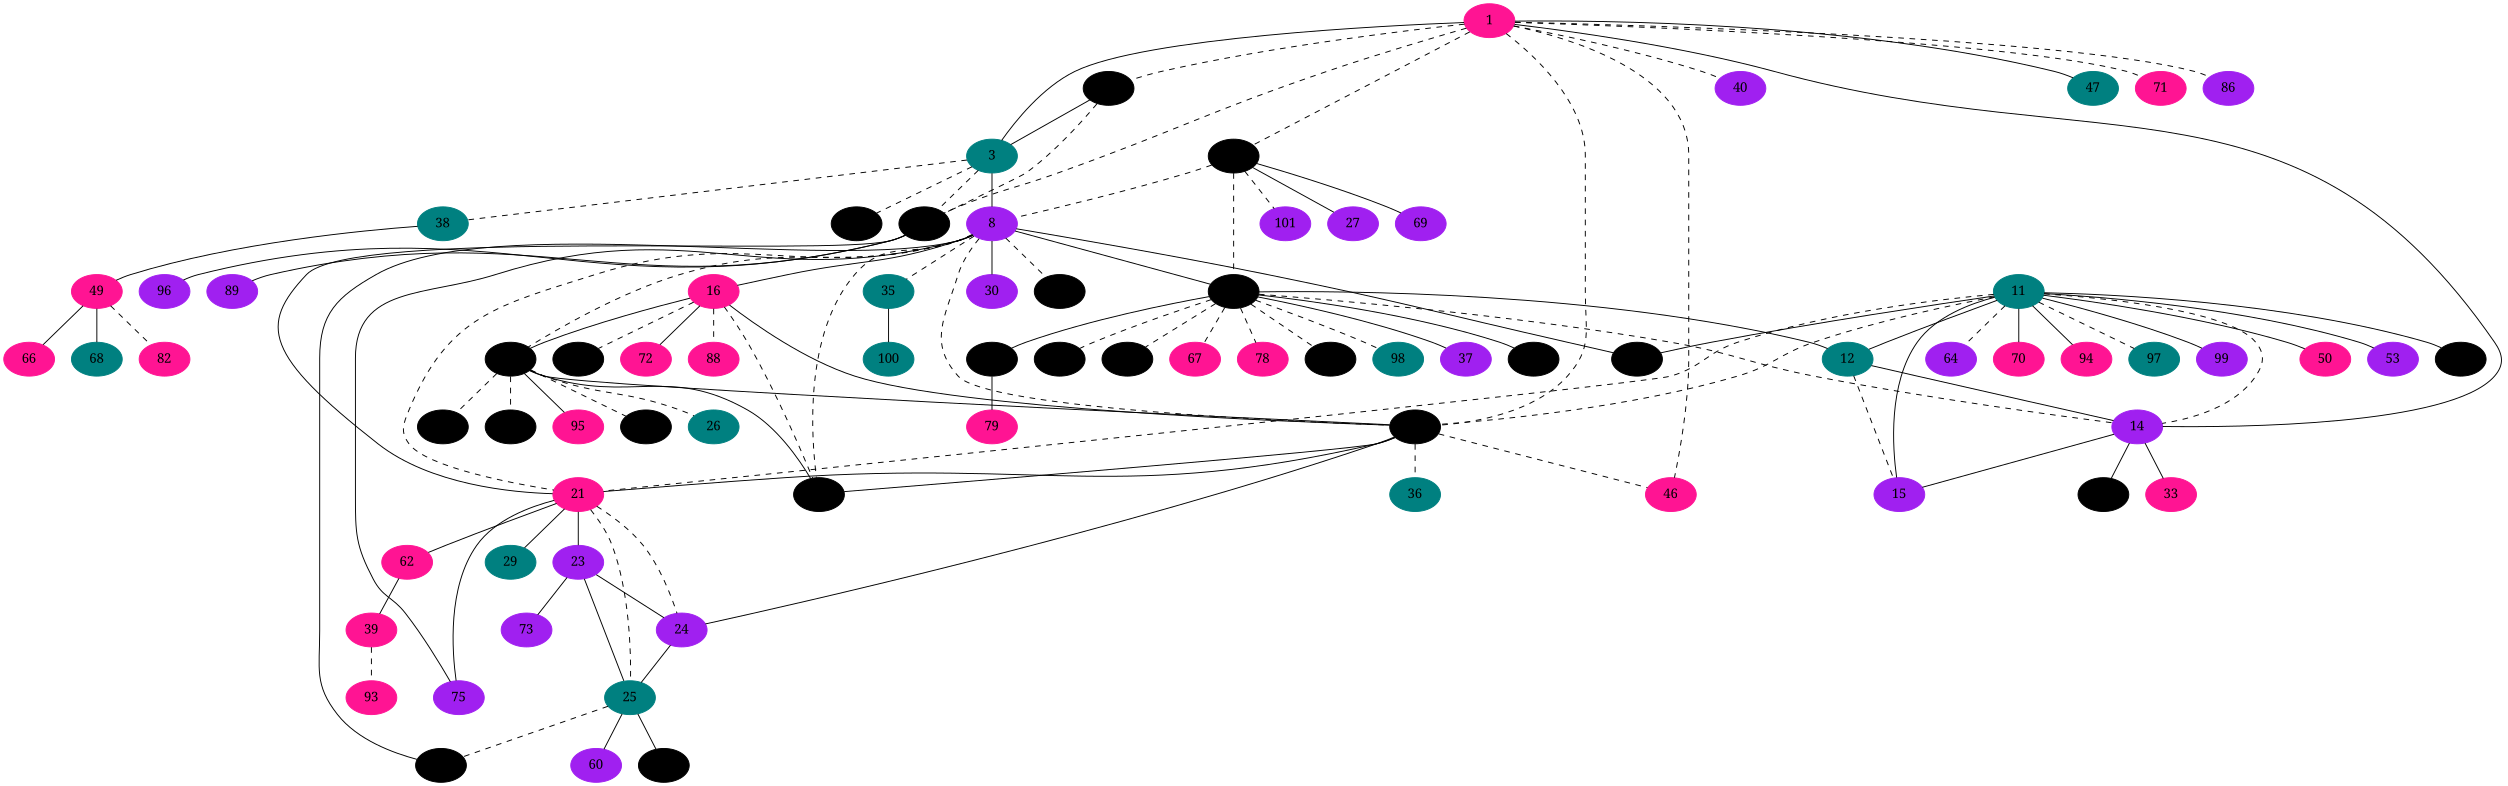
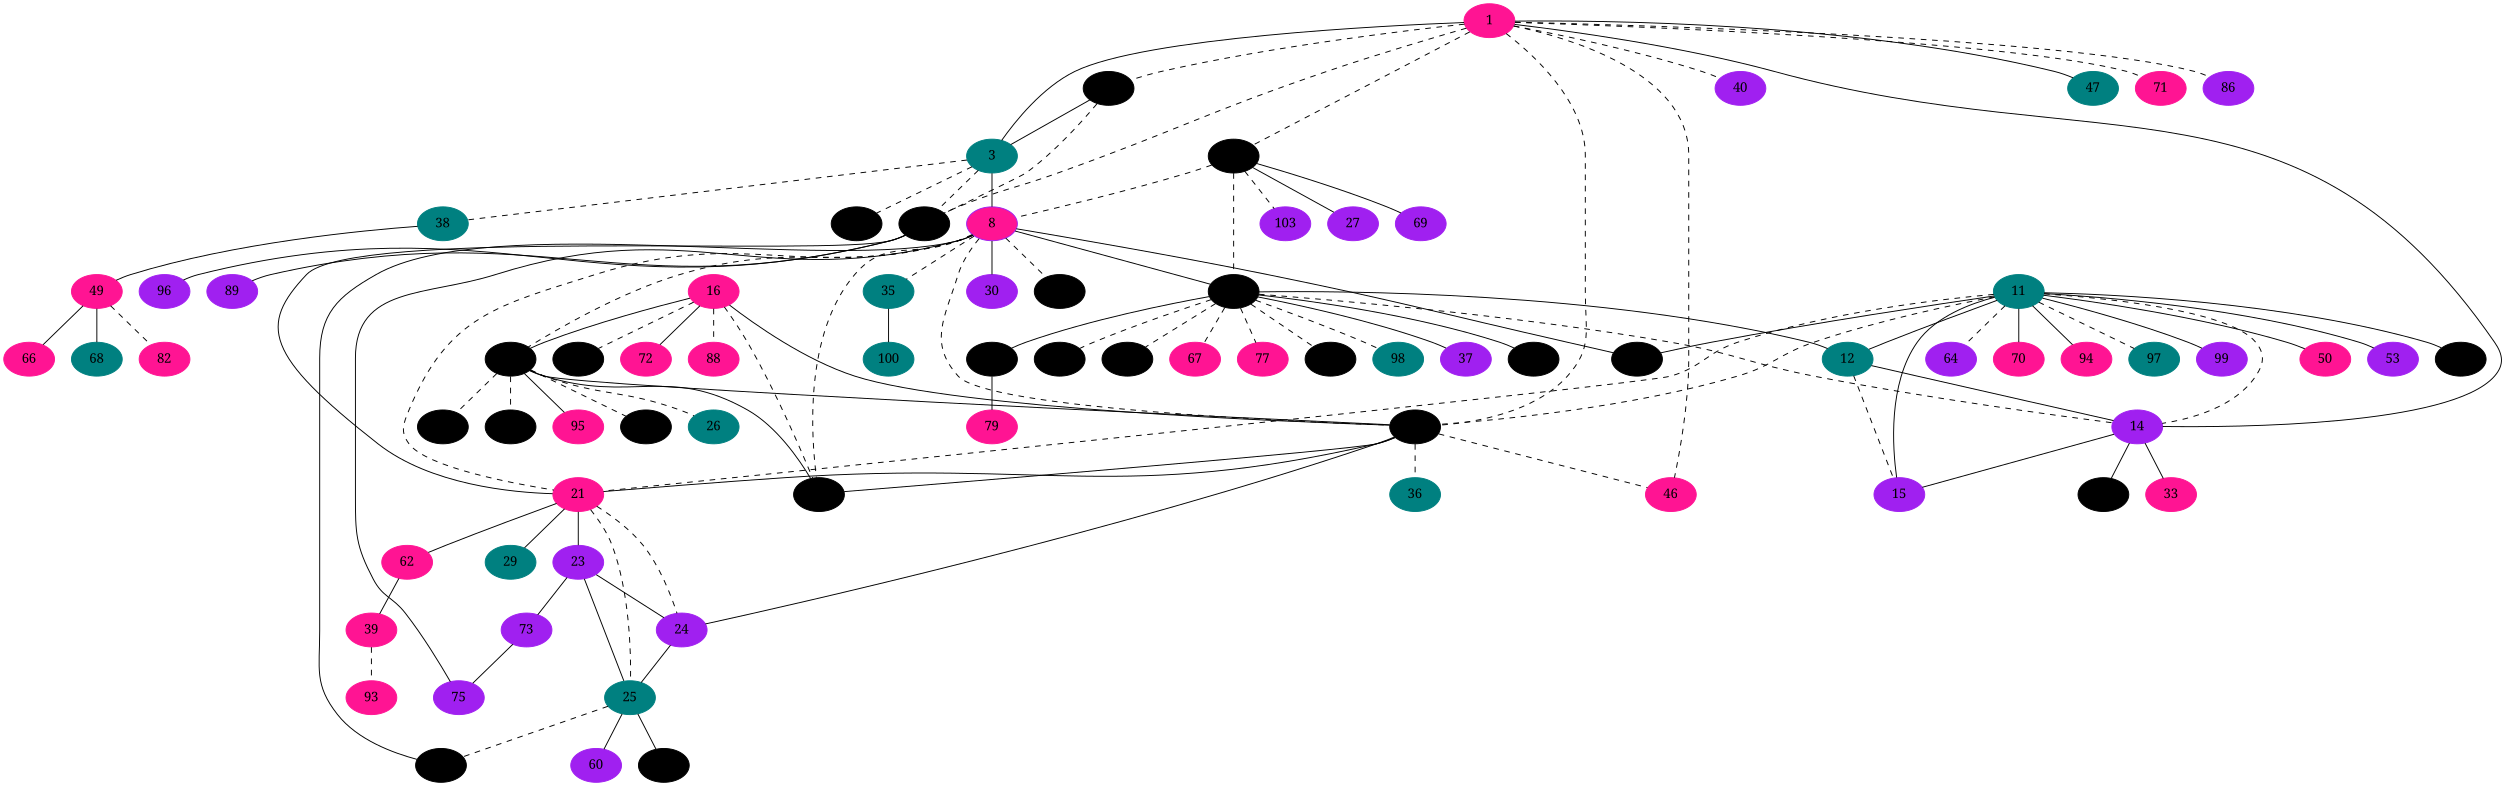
(992, 224) -> (992, 224)
(1285, 224) -> (1285, 224)
(856, 263) -> none
(1263, 359) -> (1263, 359)
(465, 567) -> (493, 664)
